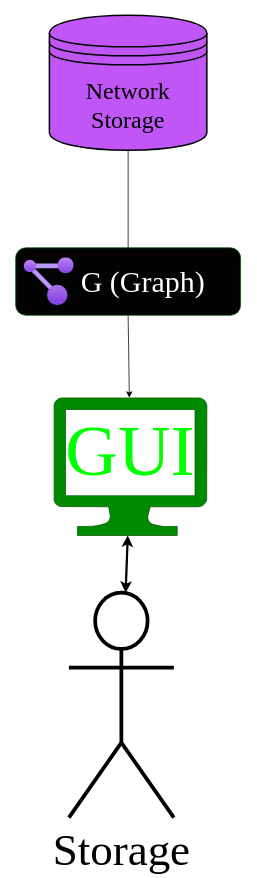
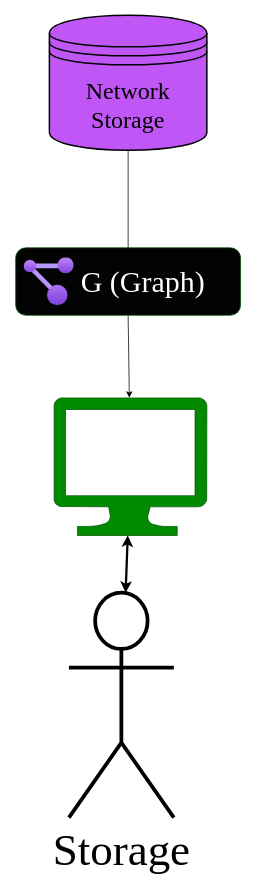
(130, 450) -> none
